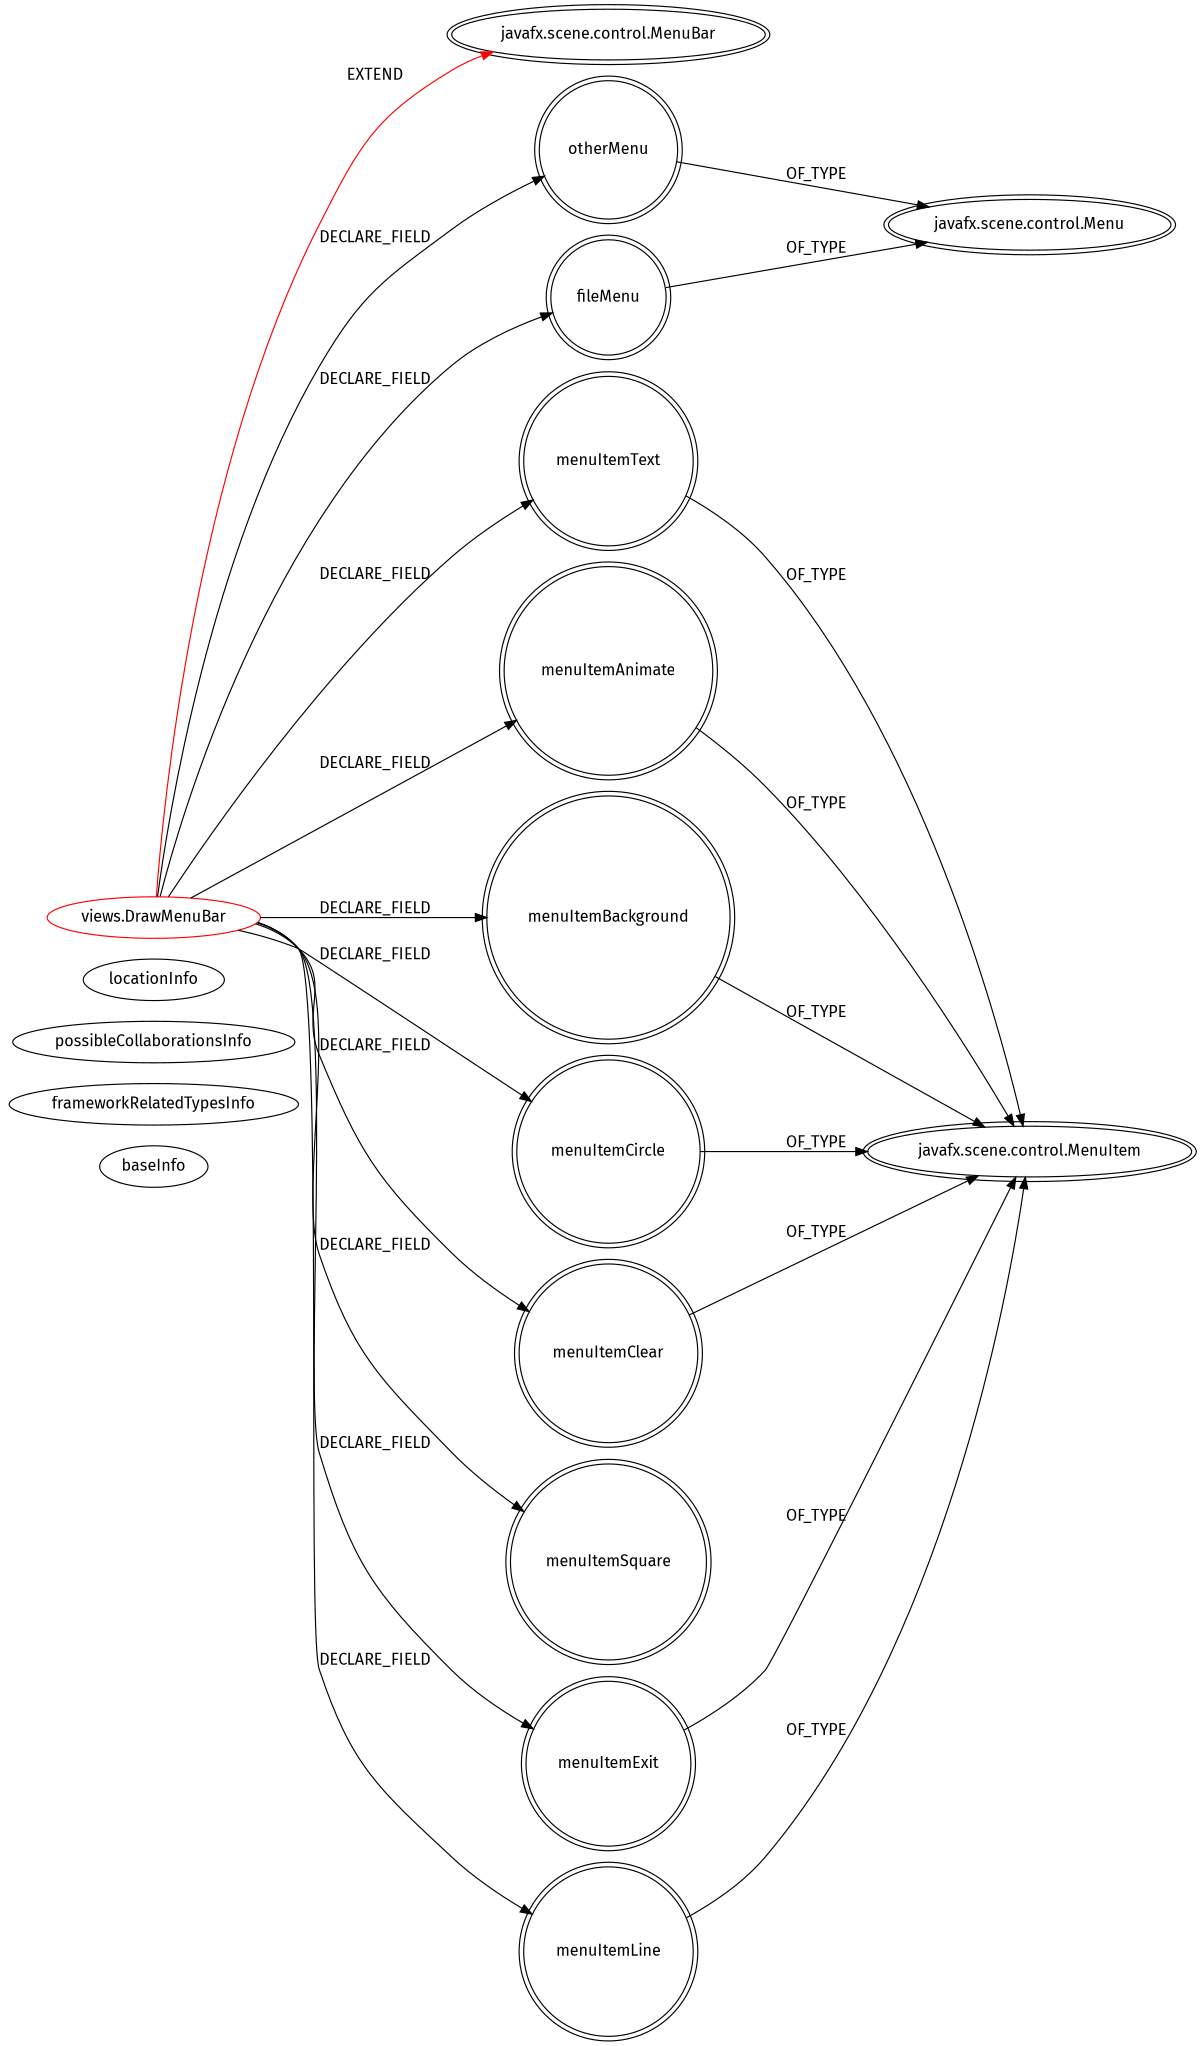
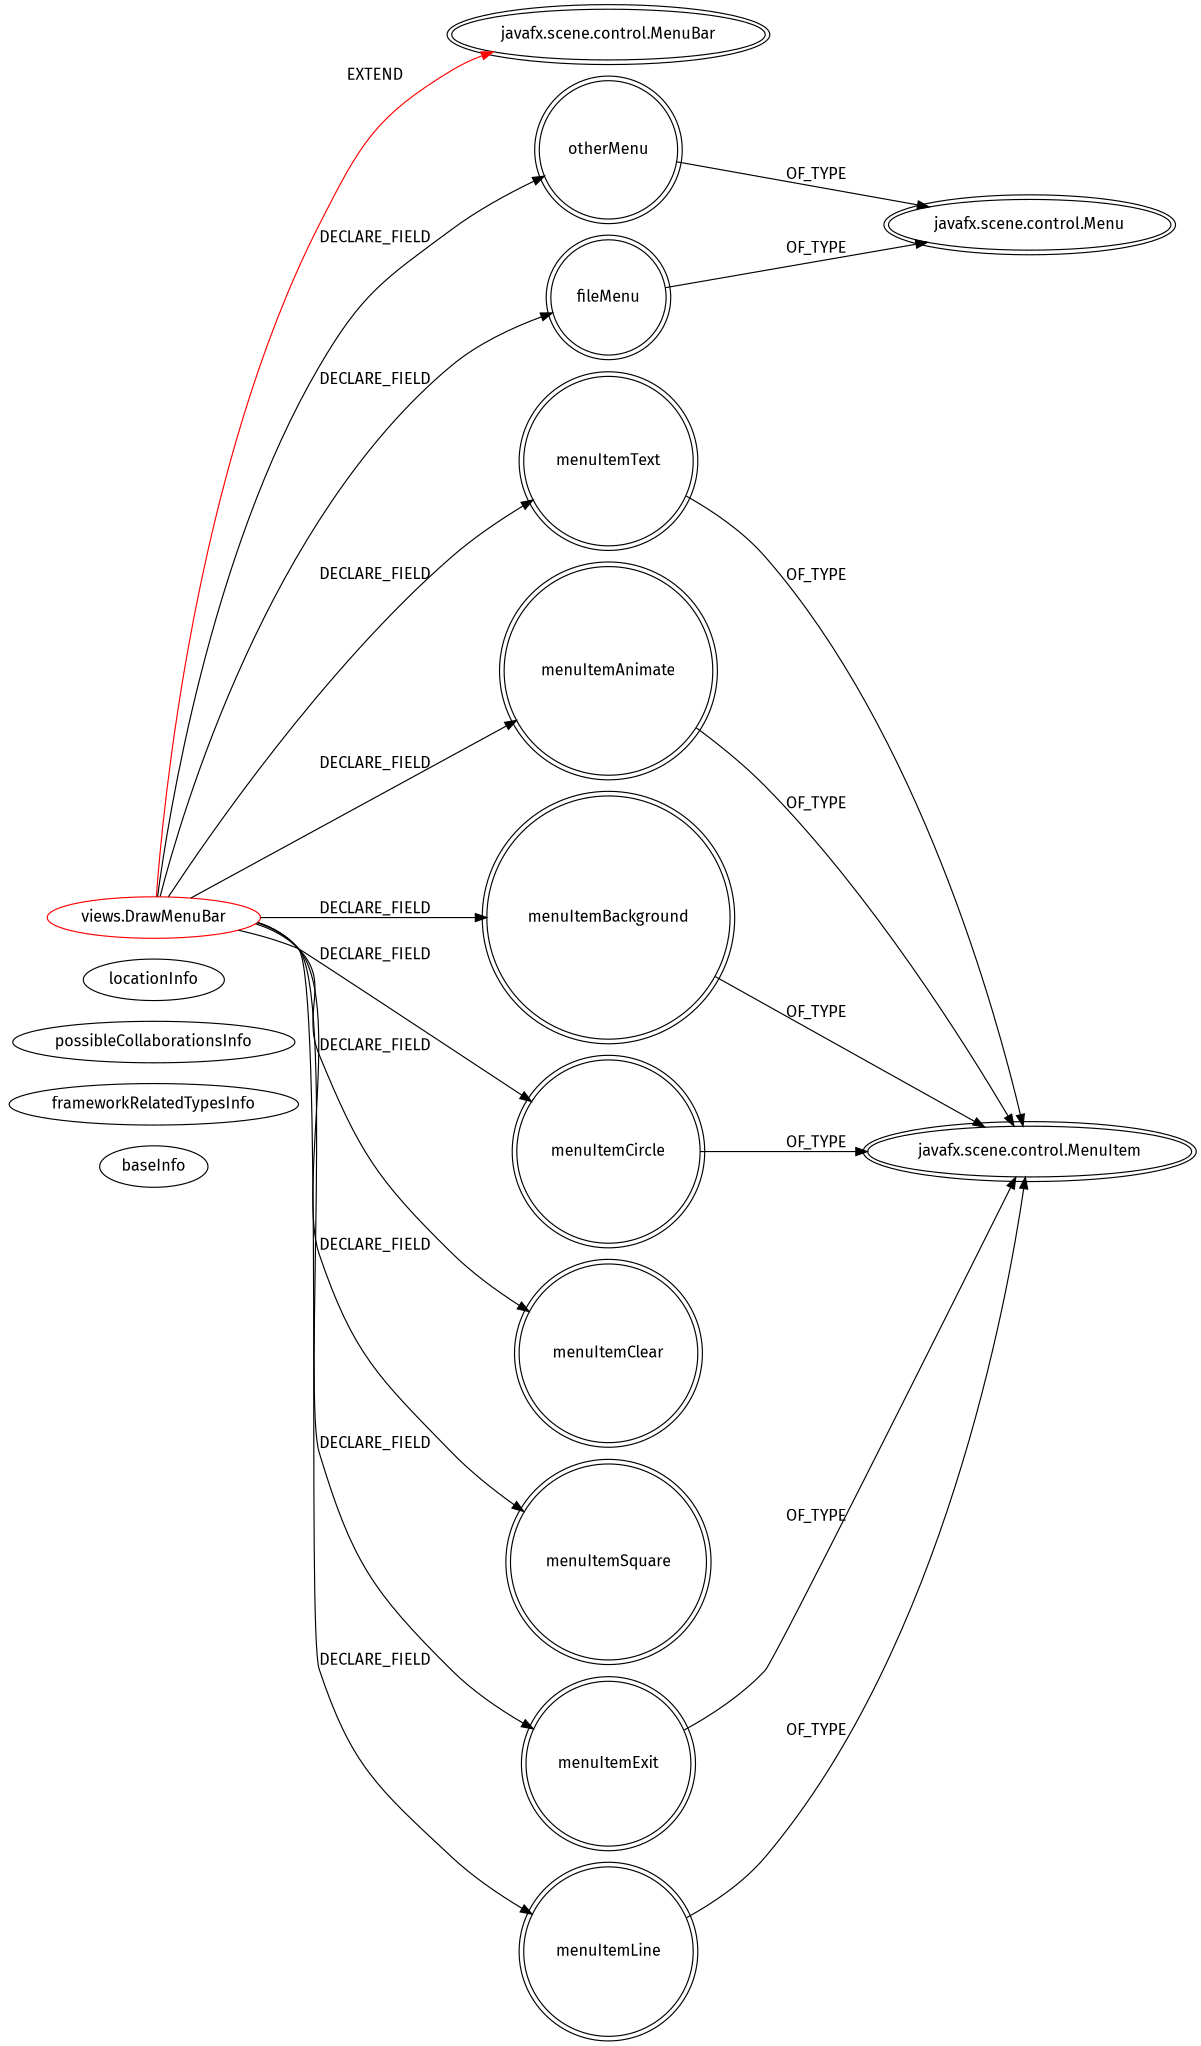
(829, 1248) -> none
